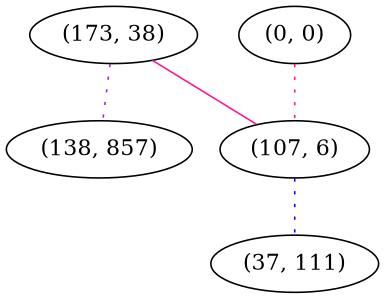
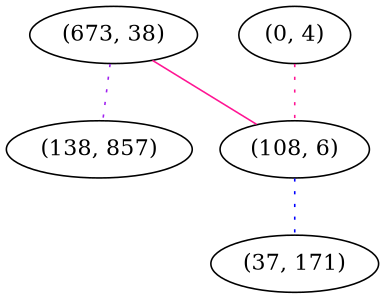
(114, 35) -> (114, 35)
(295, 35) -> (295, 35)
(295, 149) -> (295, 149)
(295, 264) -> (295, 264)
